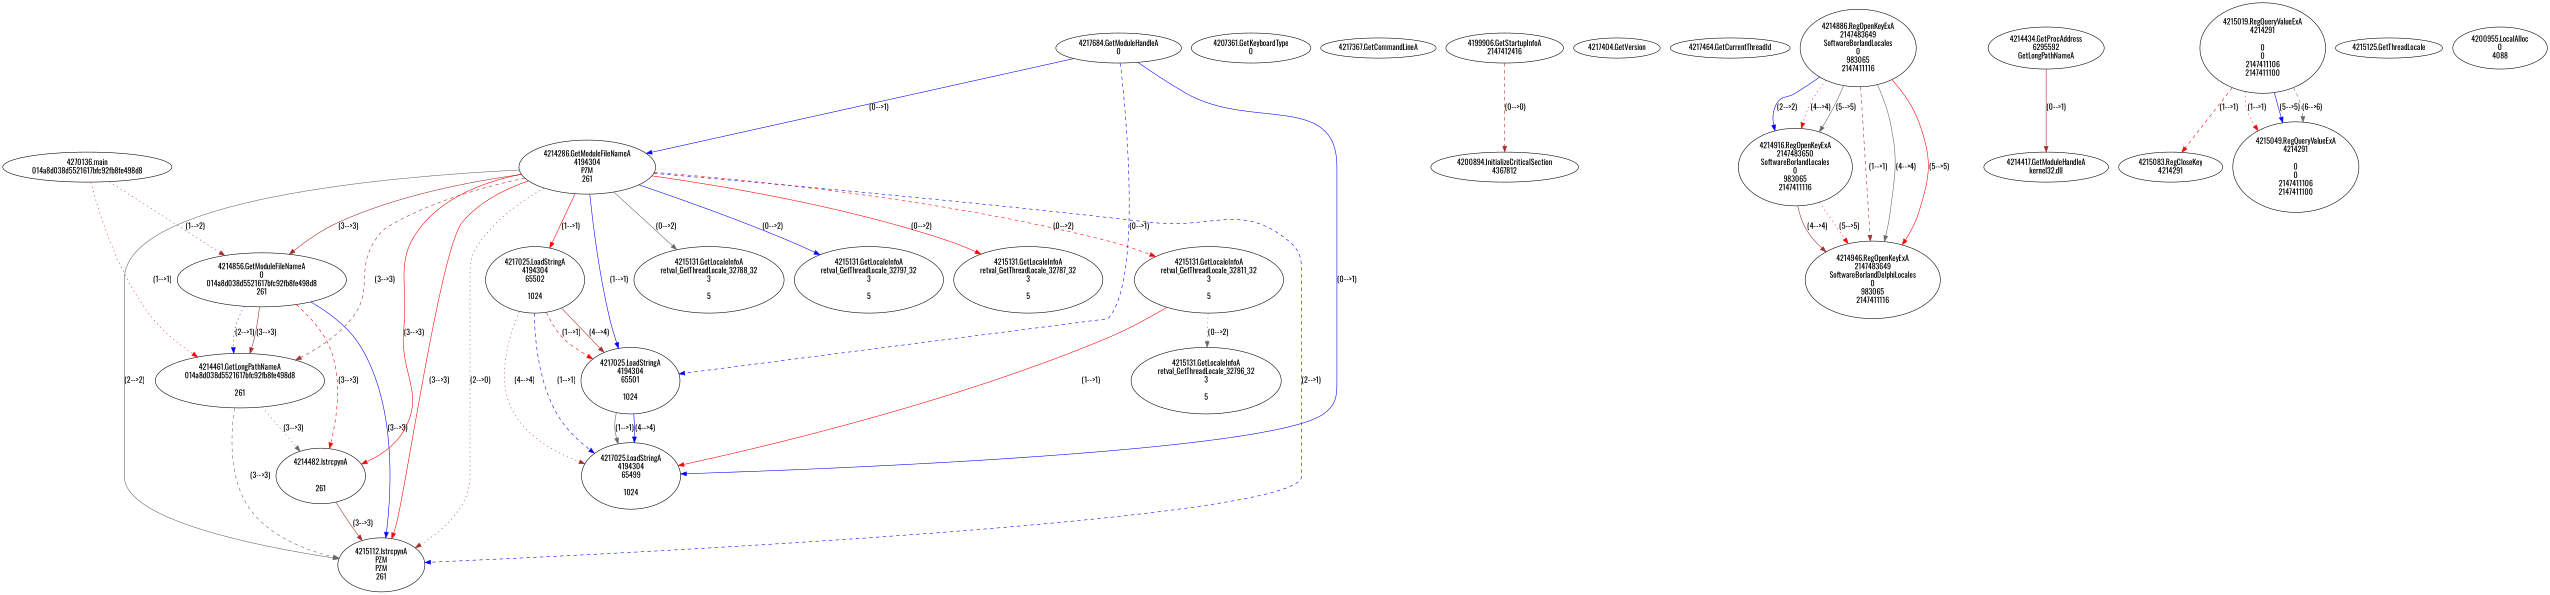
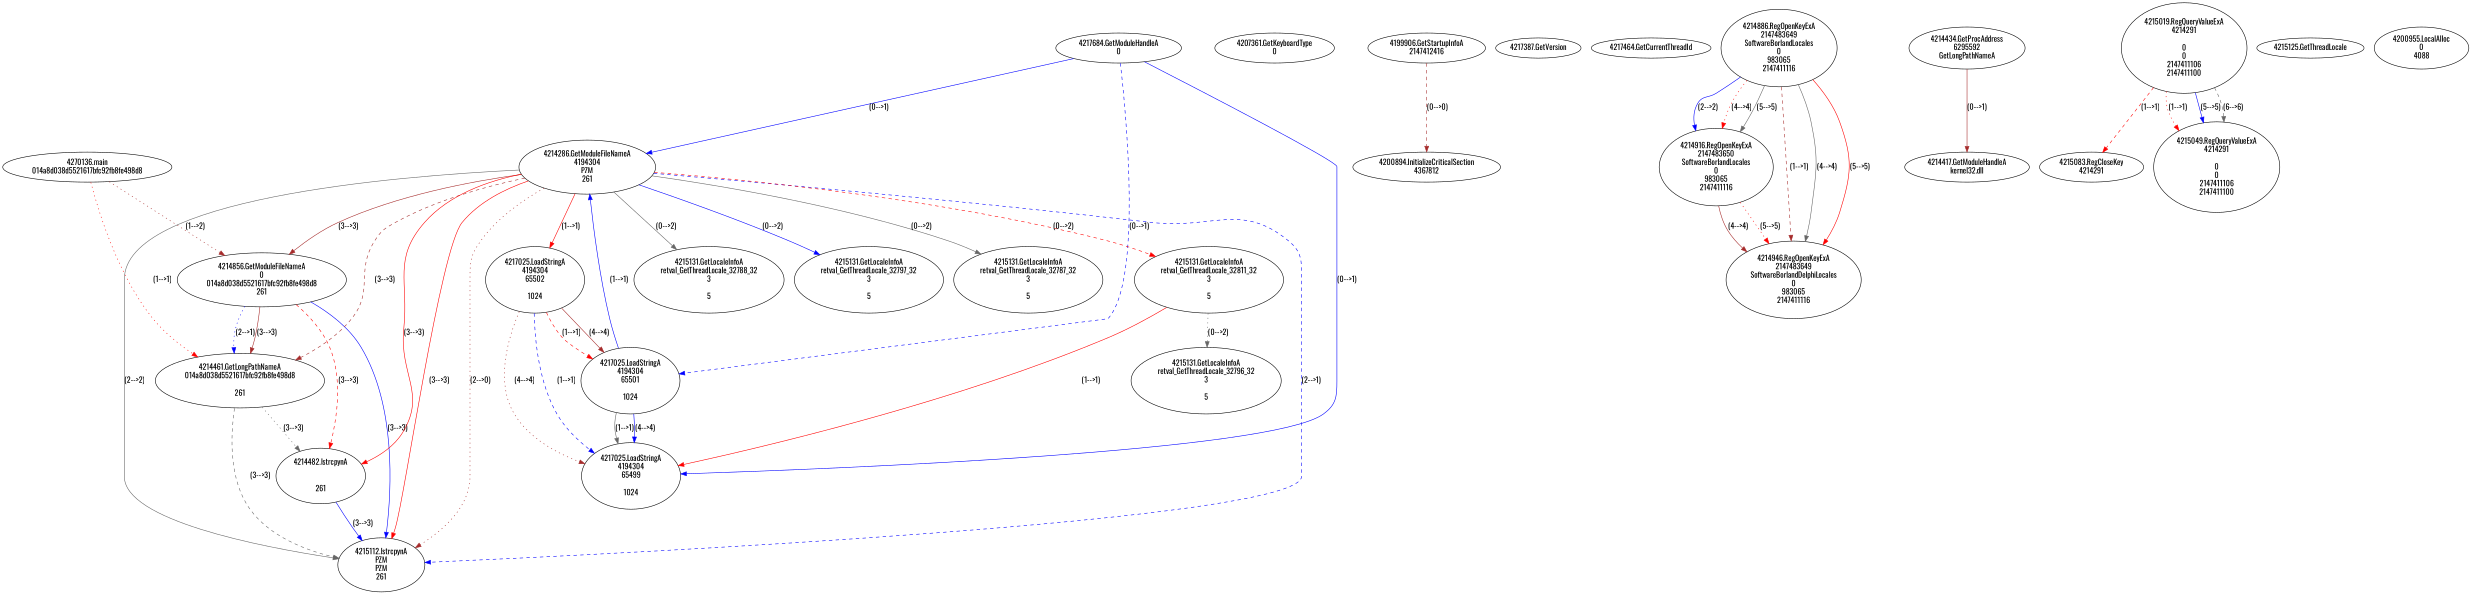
(1378, 48) -> none
none -> (1538, 48)
(1617, 48) -> none
(816, 205) -> (816, 205)
(600, 269) -> (601, 275)
(347, 519) -> (347, 519)
